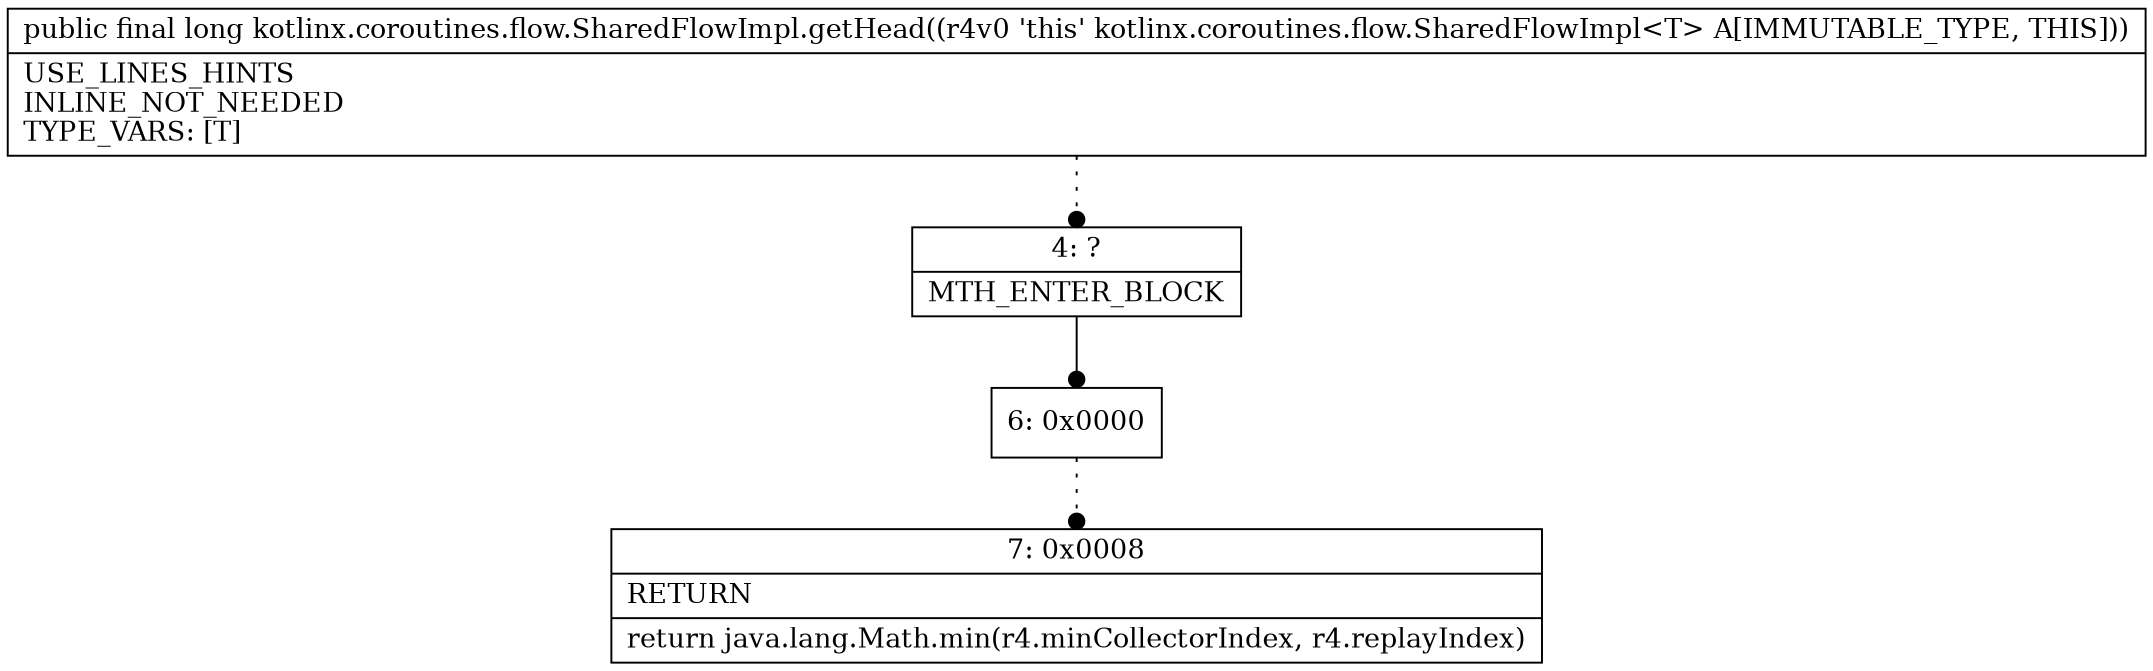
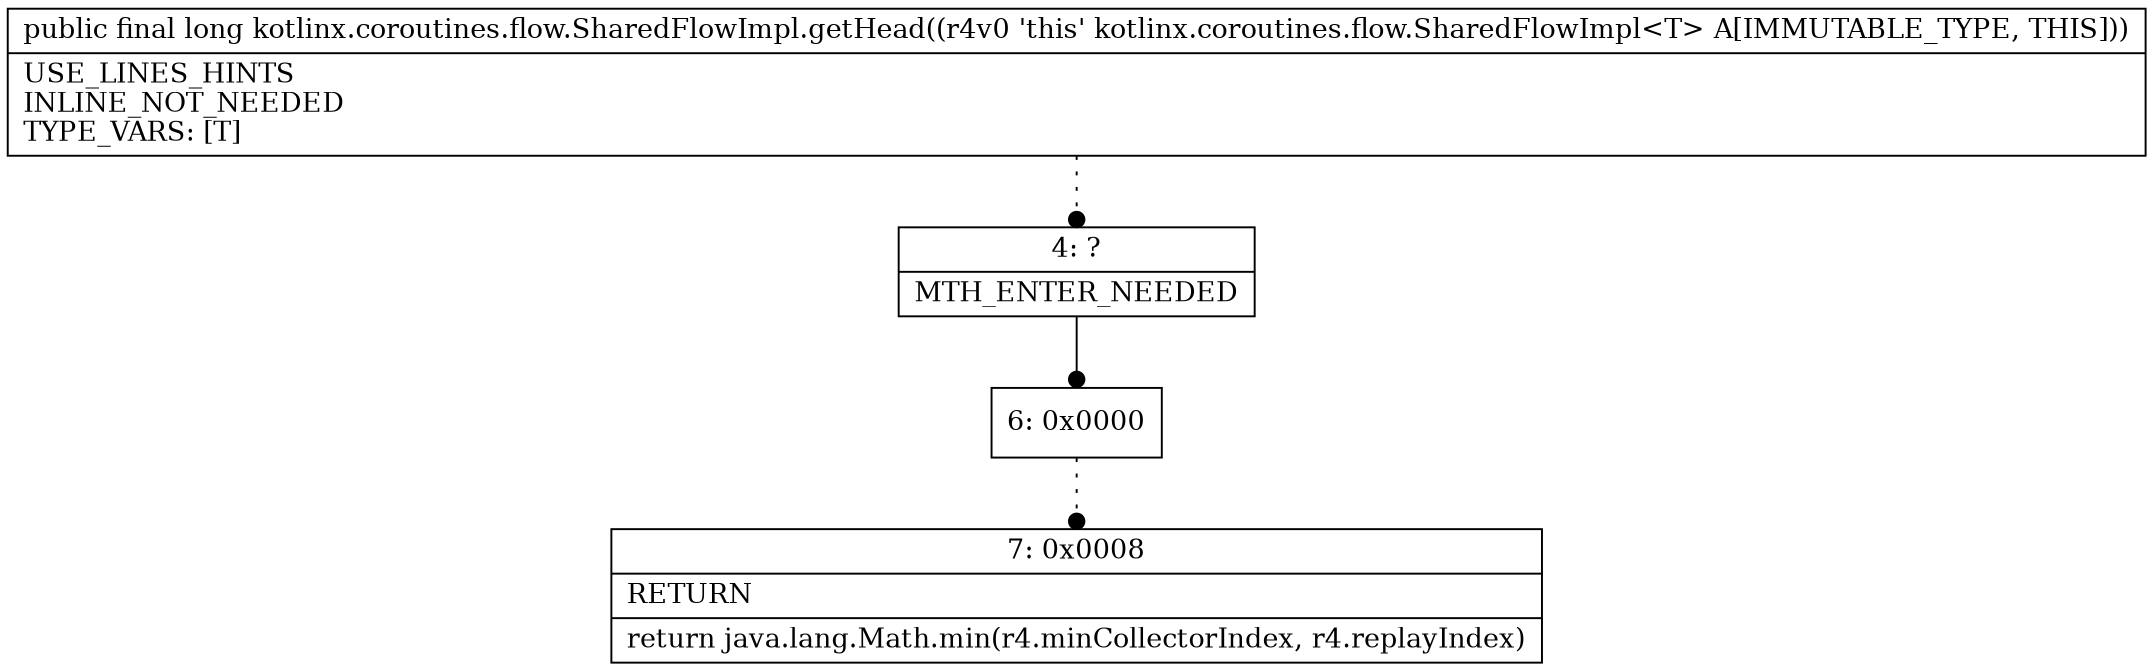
(1077, 293) -> (1077, 293)
